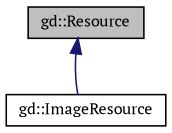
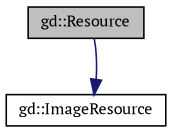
(76, 74) -> (96, 59)
